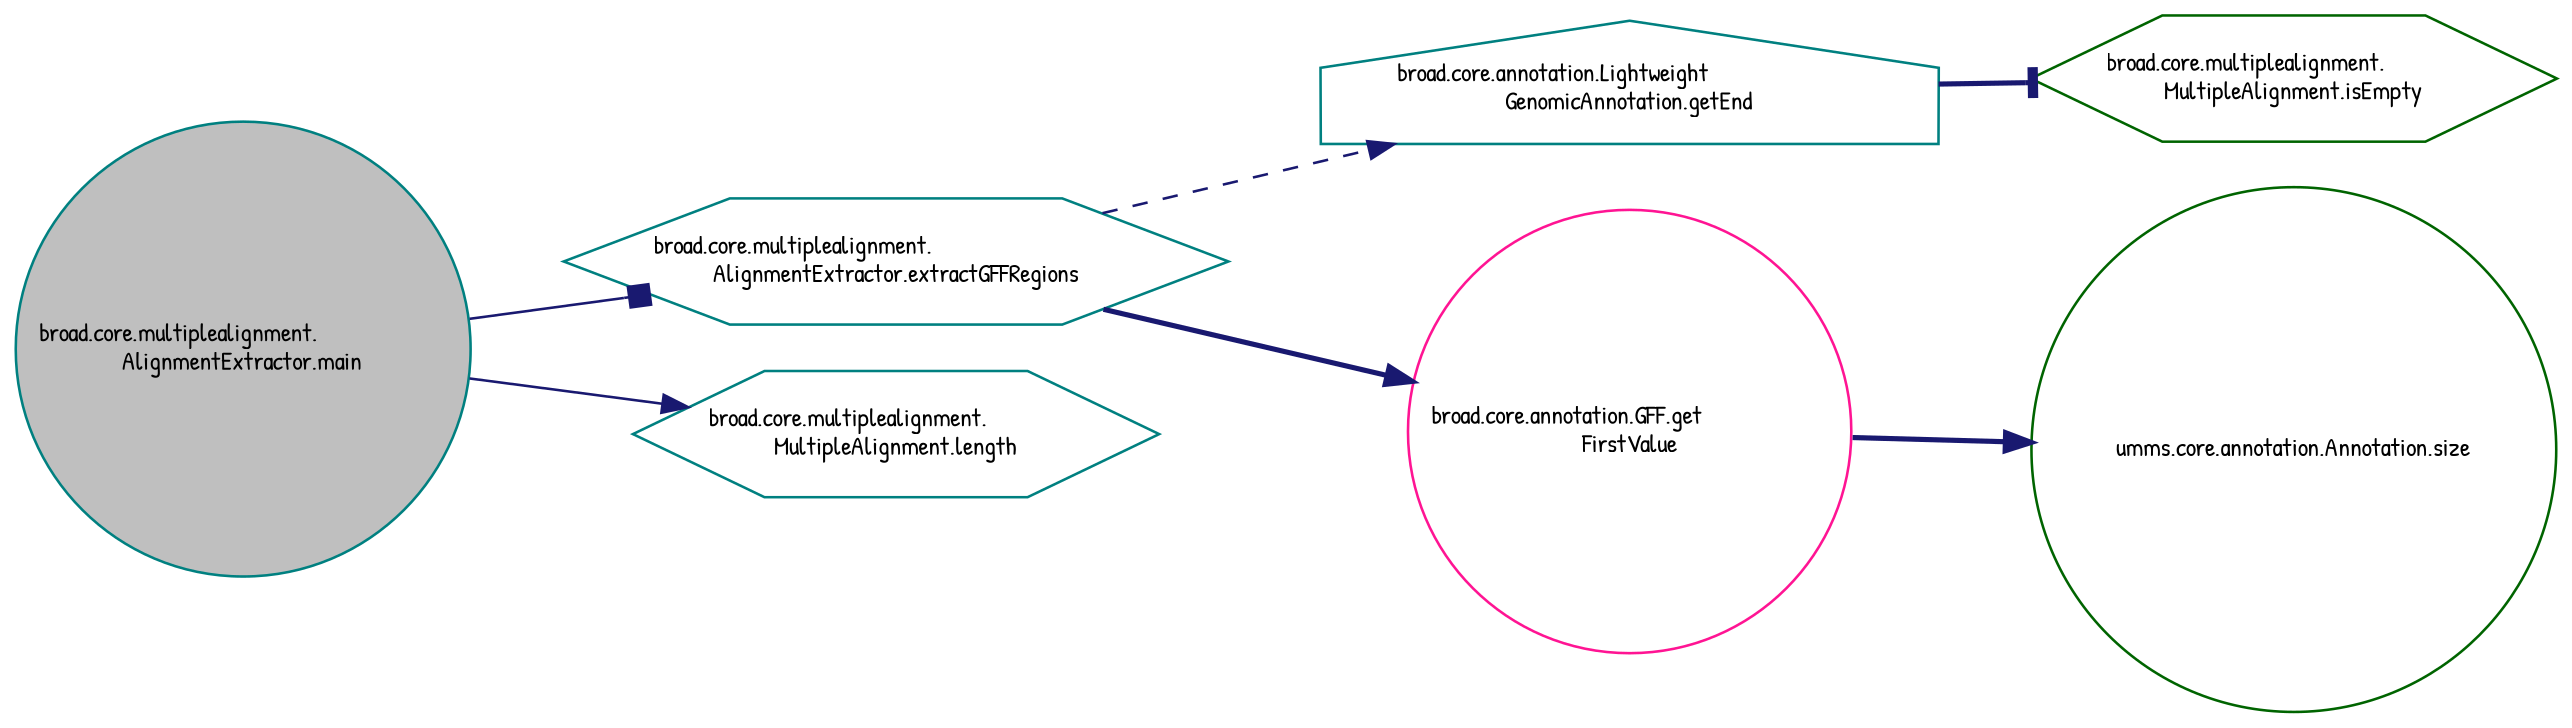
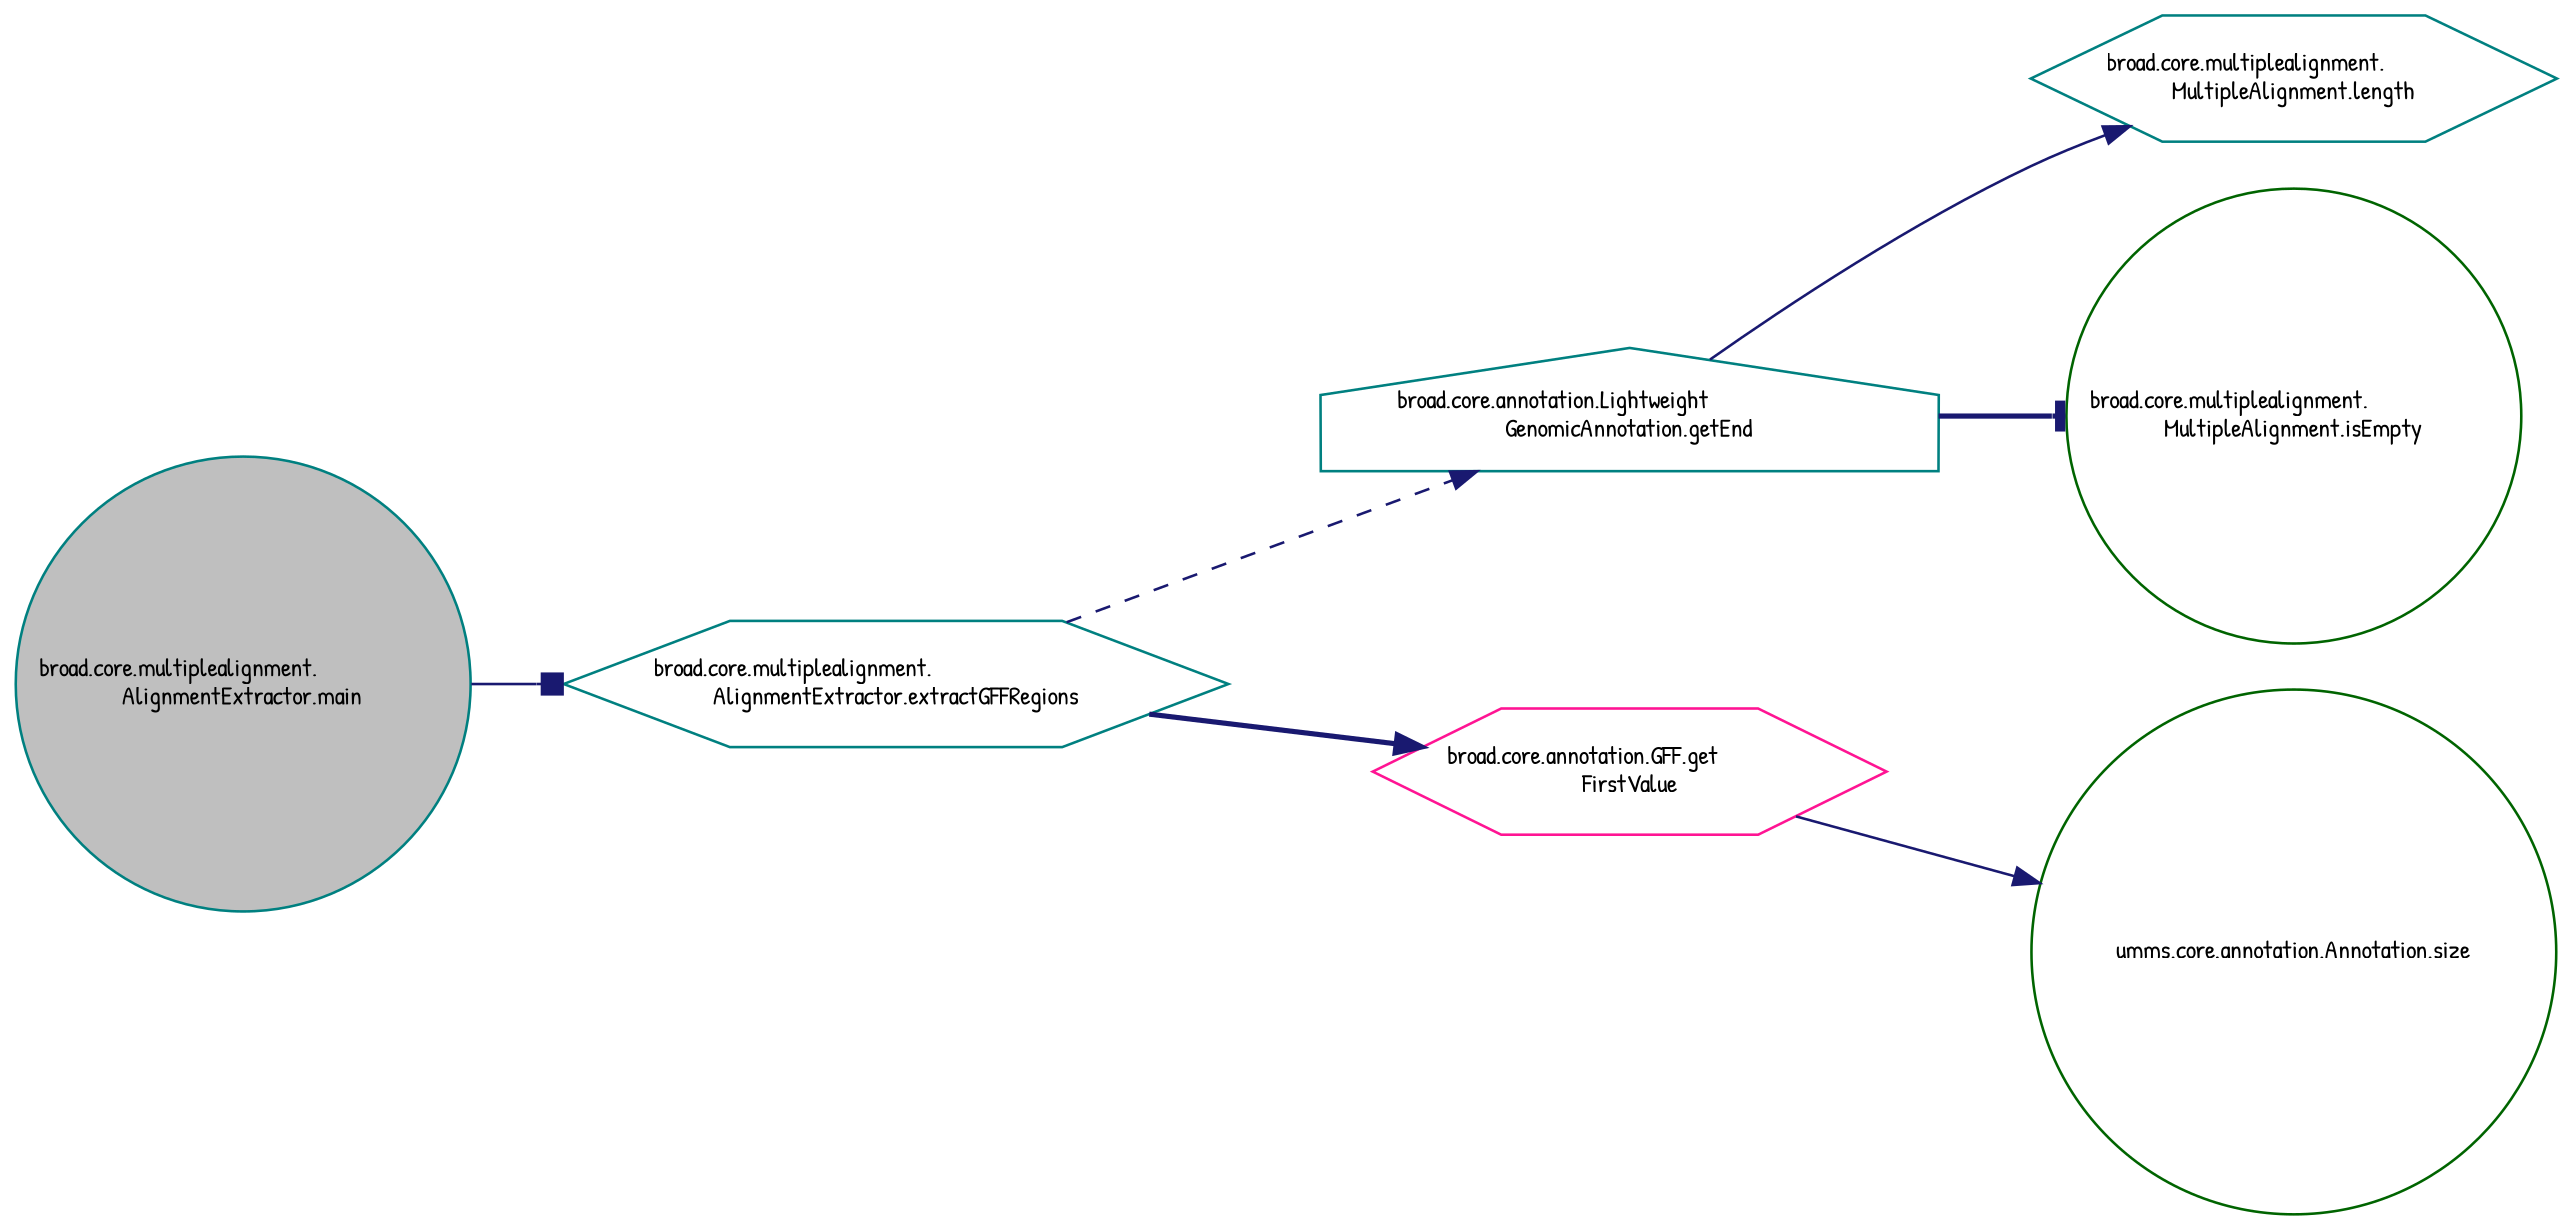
(2294, 79) -> (2294, 416)
(566, 391) -> (1901, 236)
(1630, 432) -> (1630, 772)
(1929, 440) -> (1905, 846)
